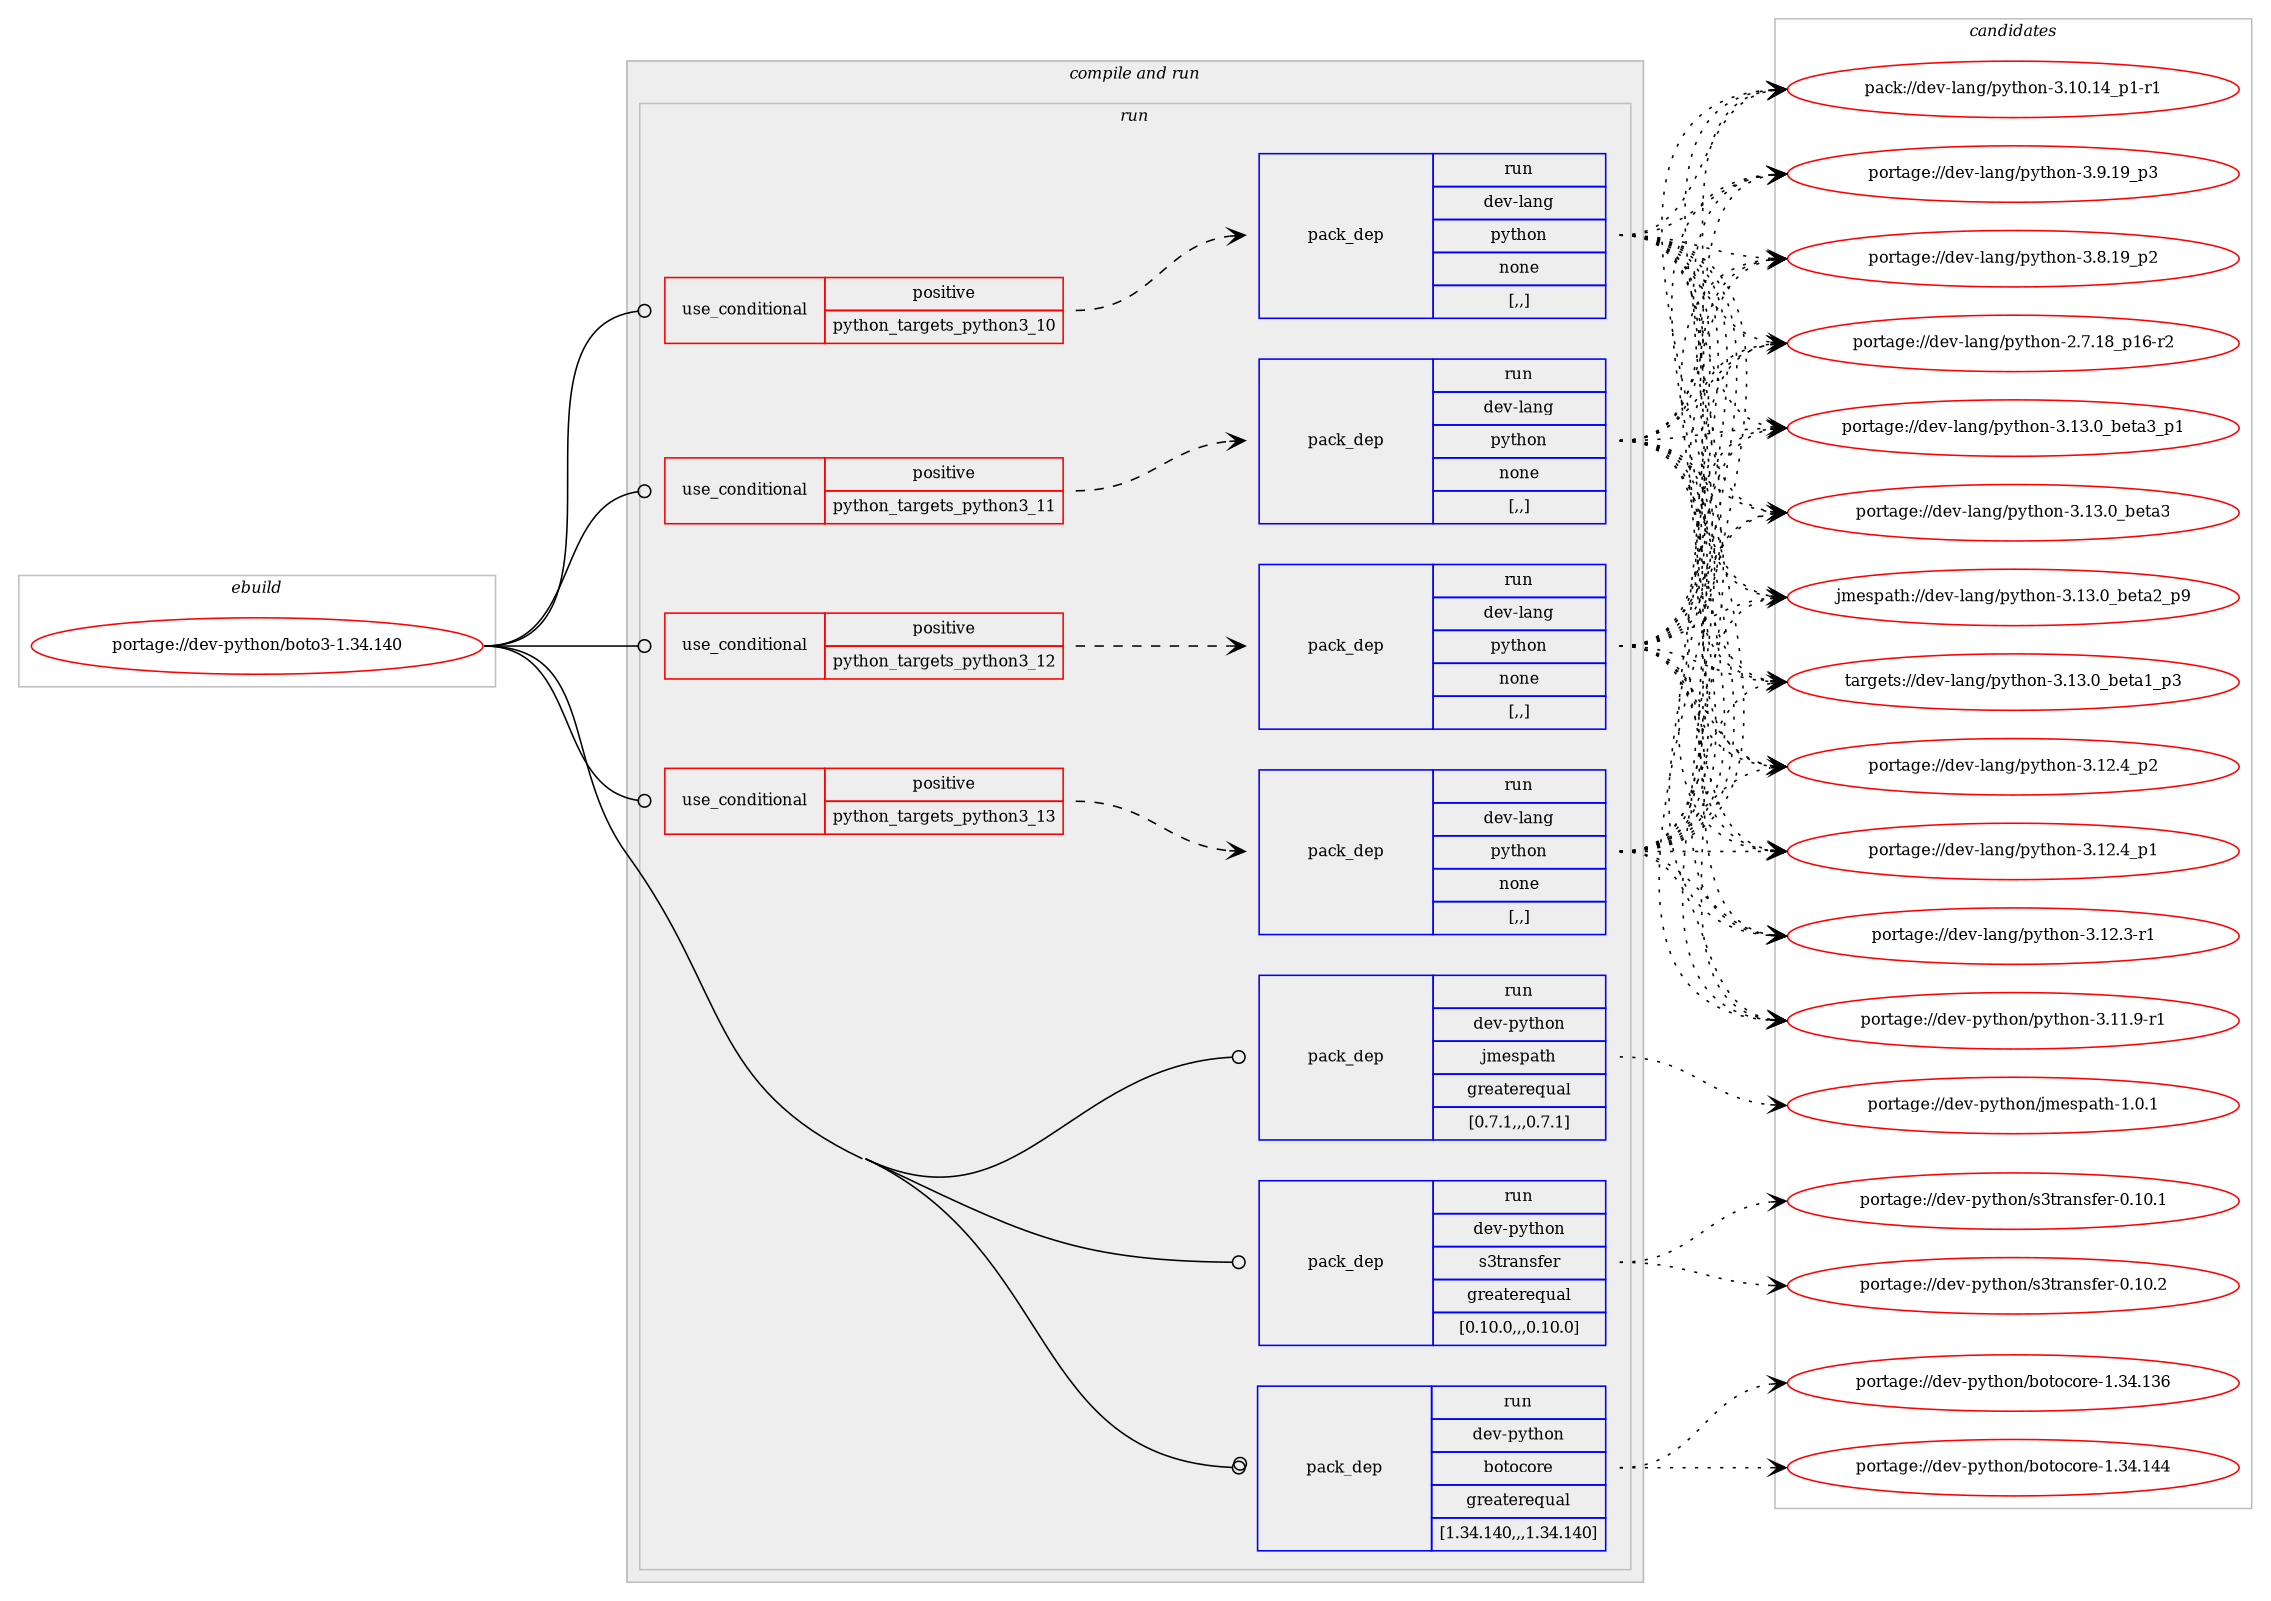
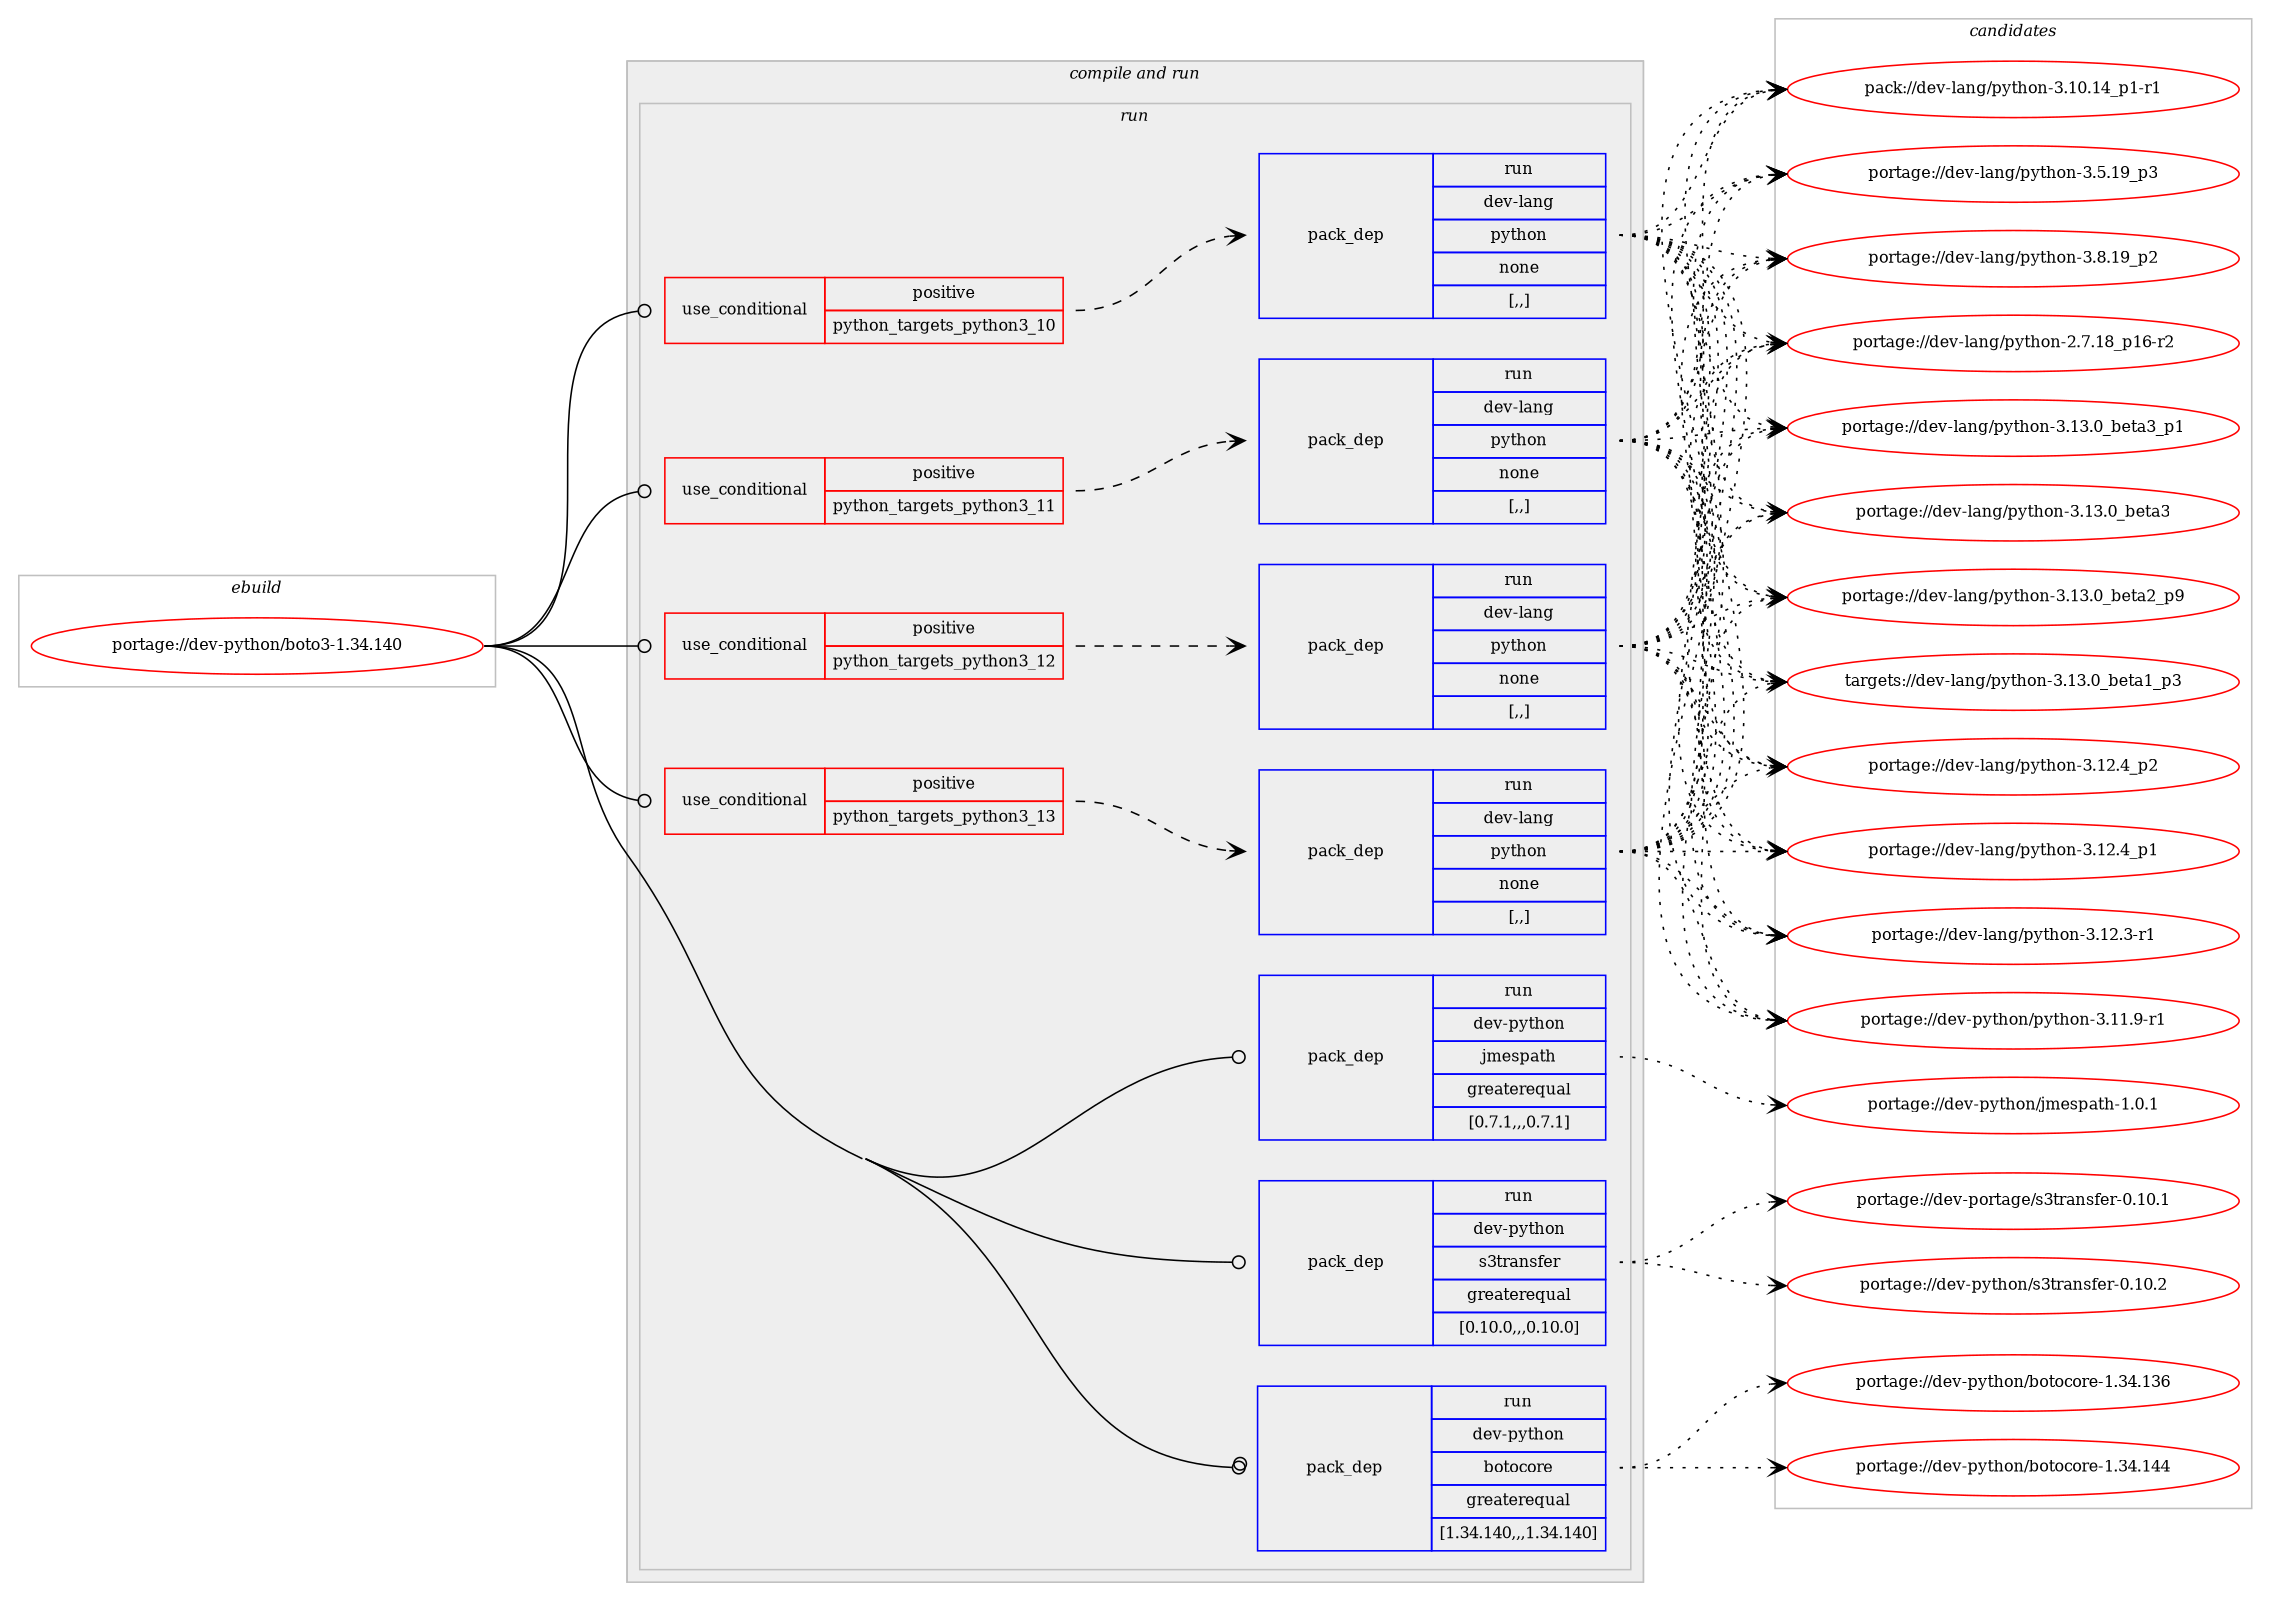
(2013, 174) -> (2013, 174)
(2013, 597) -> (2013, 597)
(2013, 1201) -> (2013, 1201)
